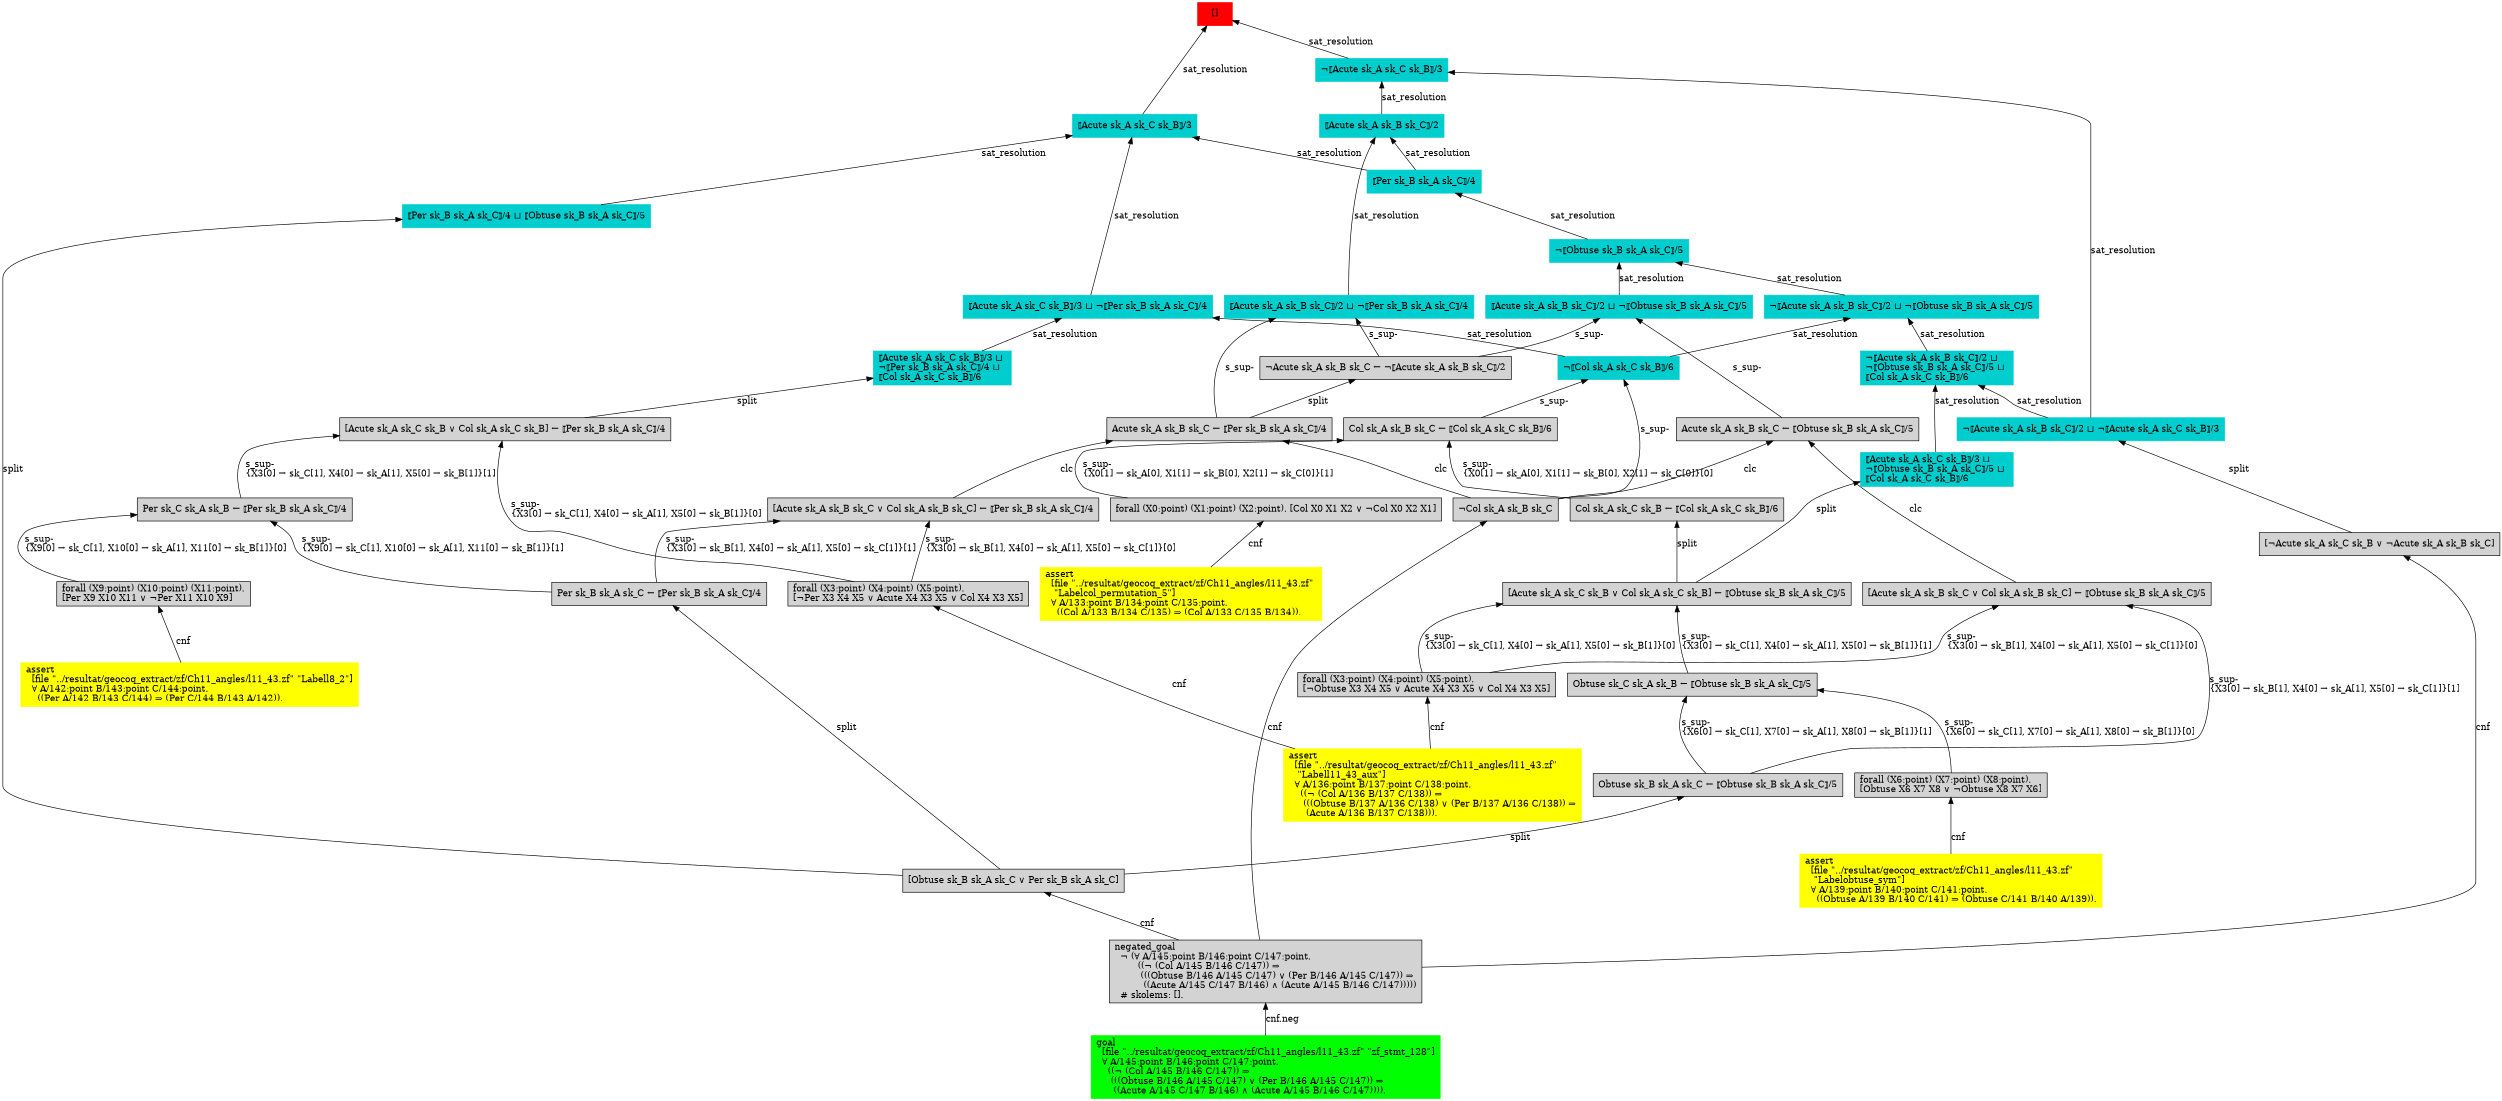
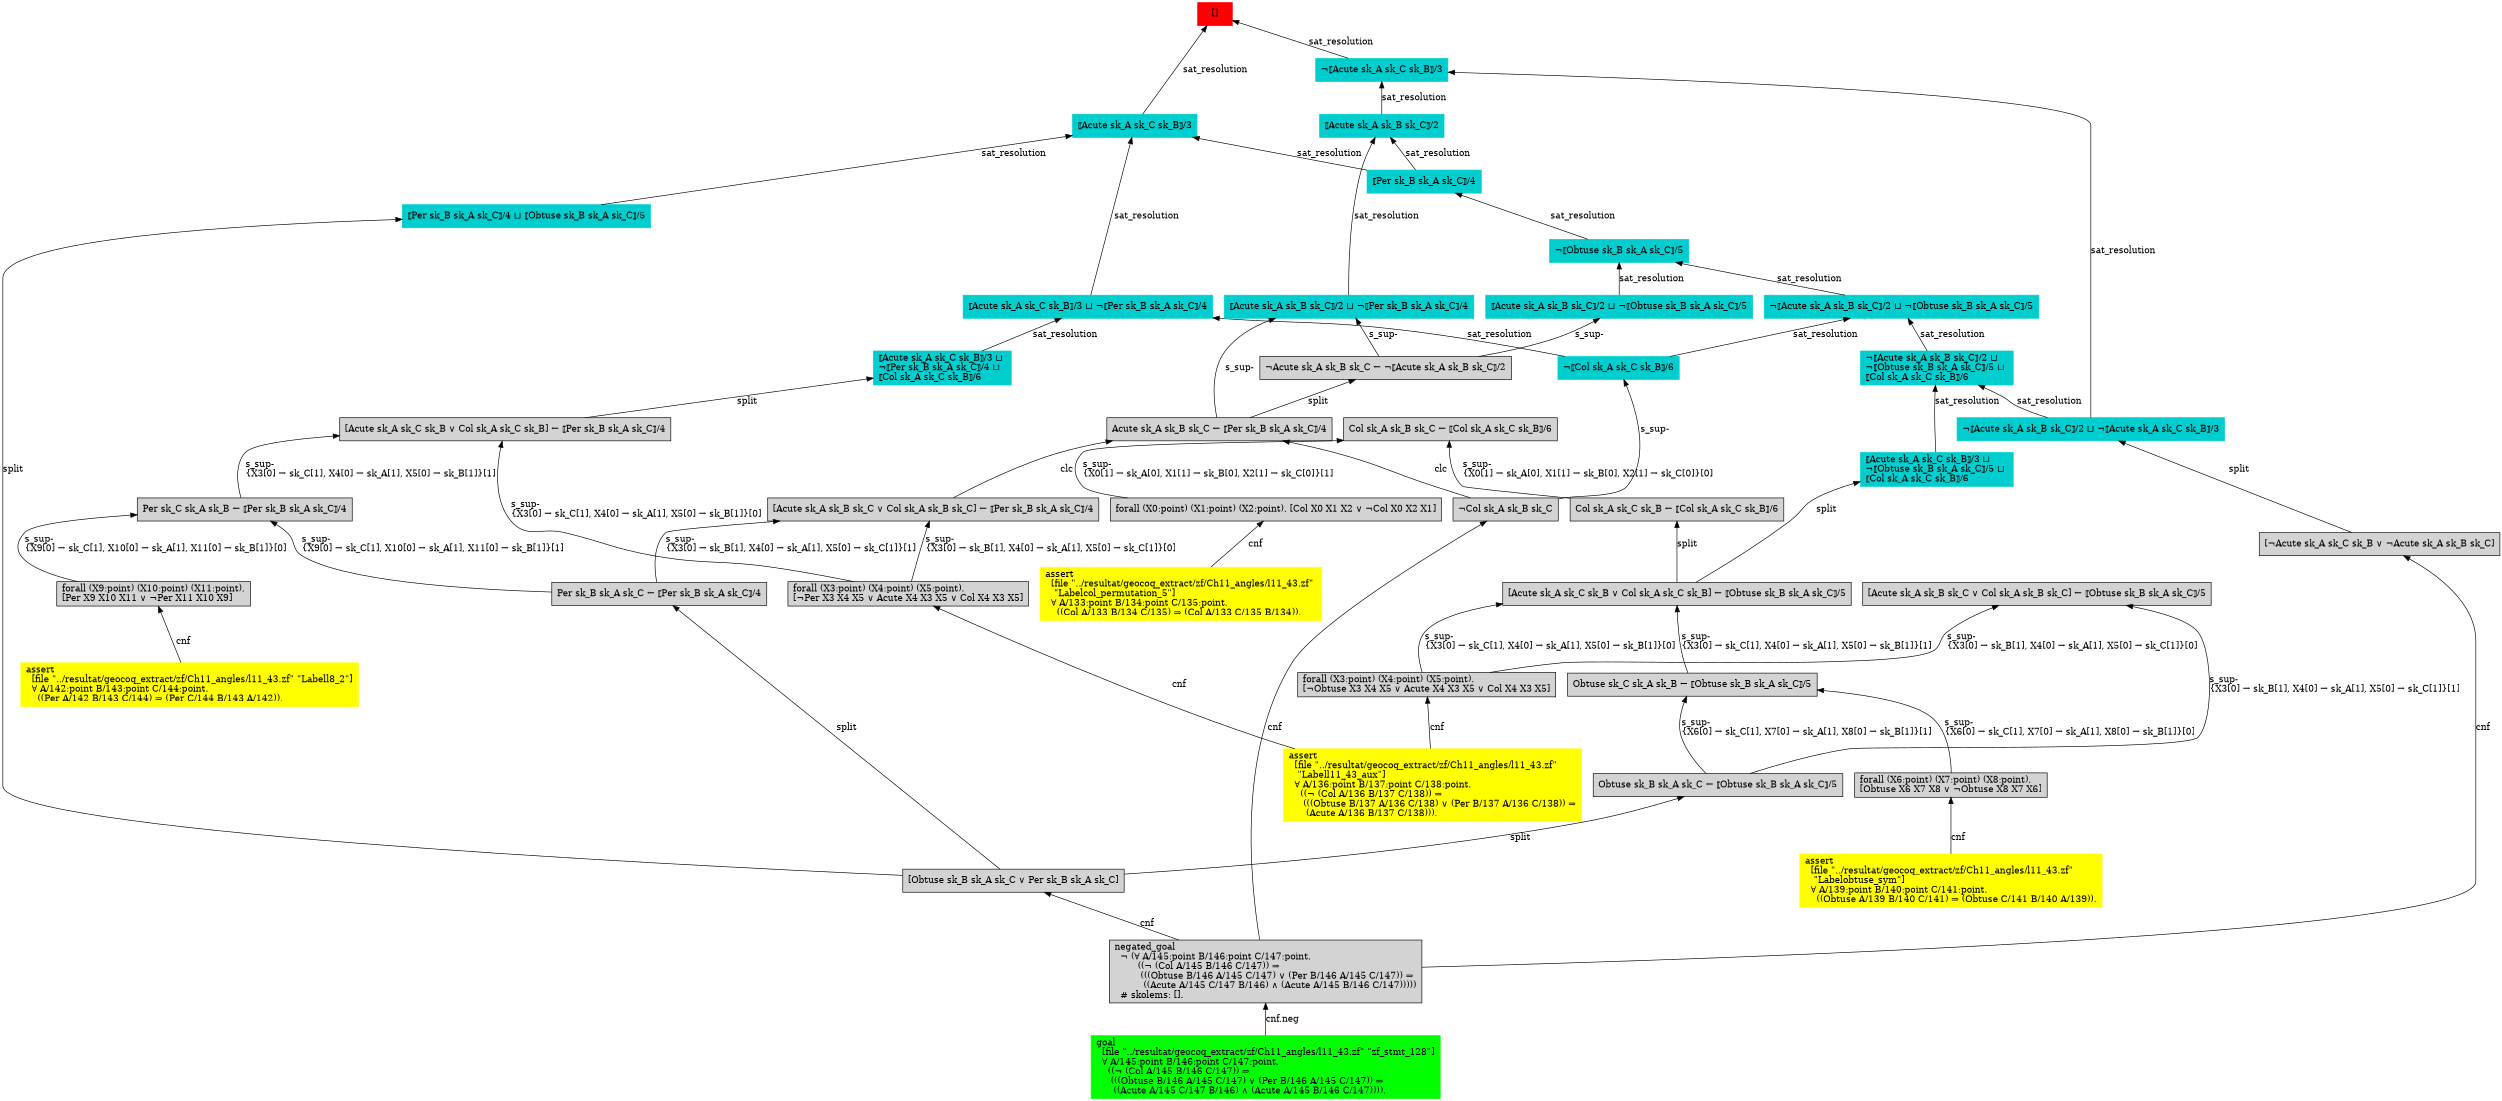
(1532, 400) -> none
(1798, 429) -> none
